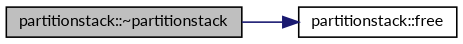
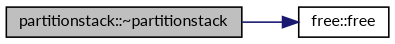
(378, 22) -> (344, 22)
